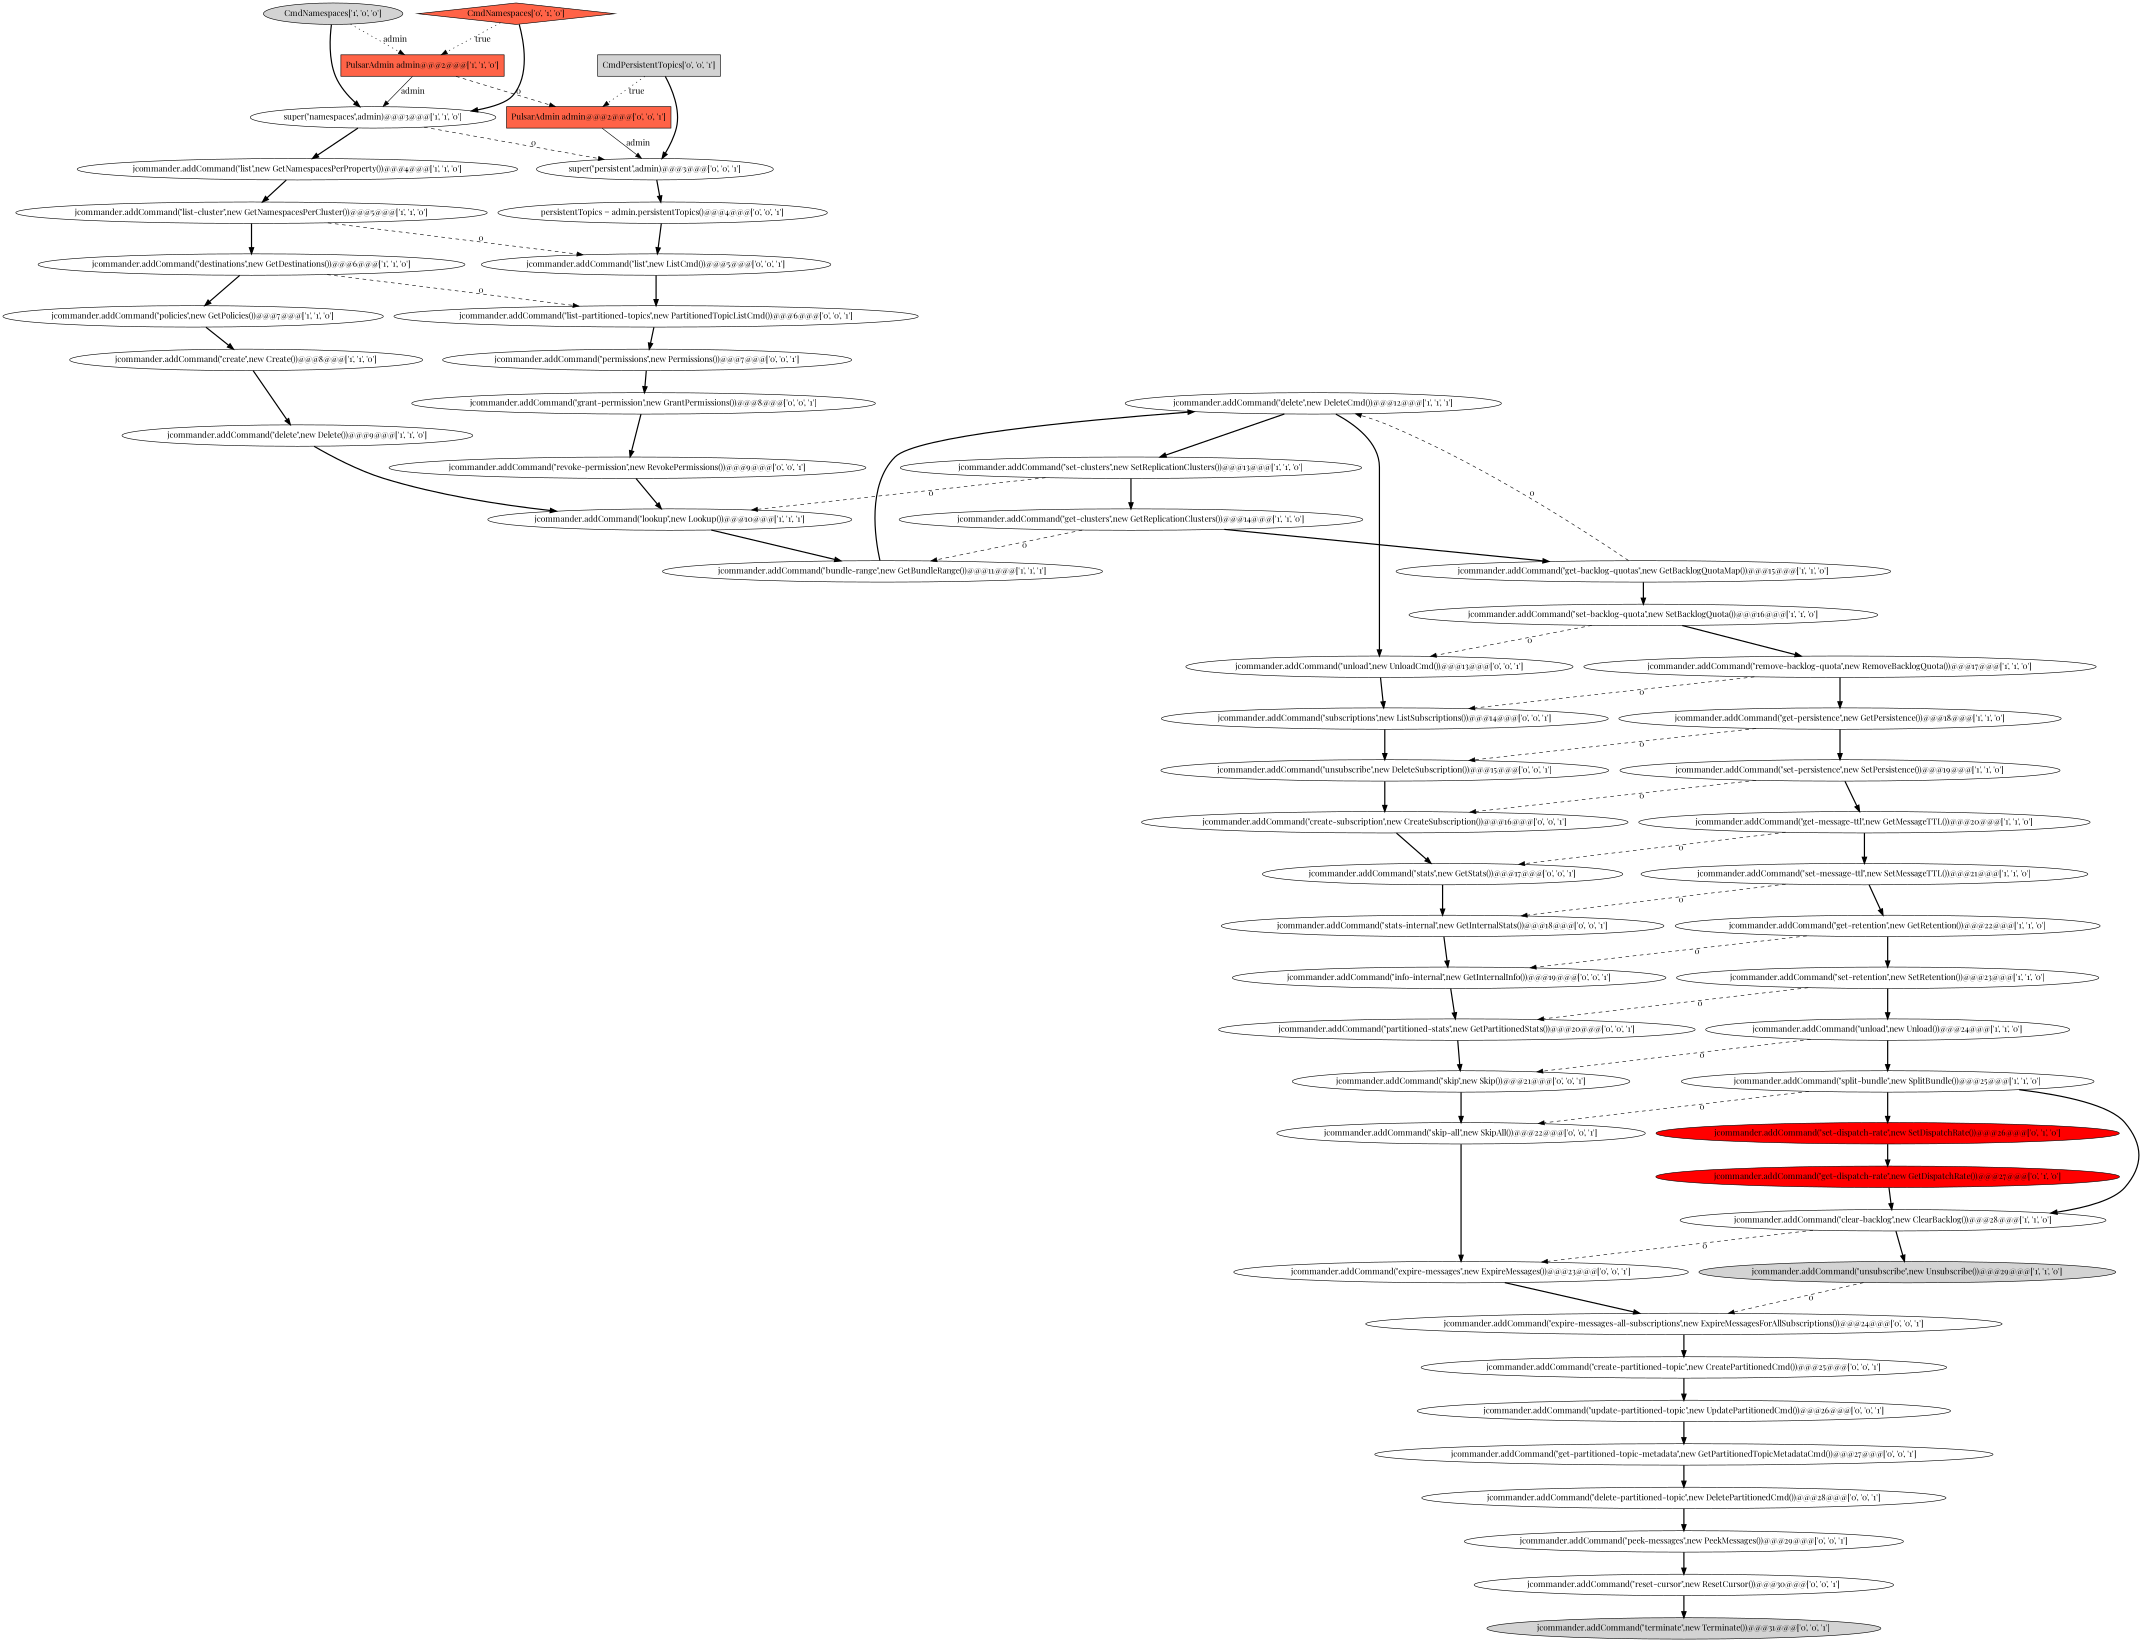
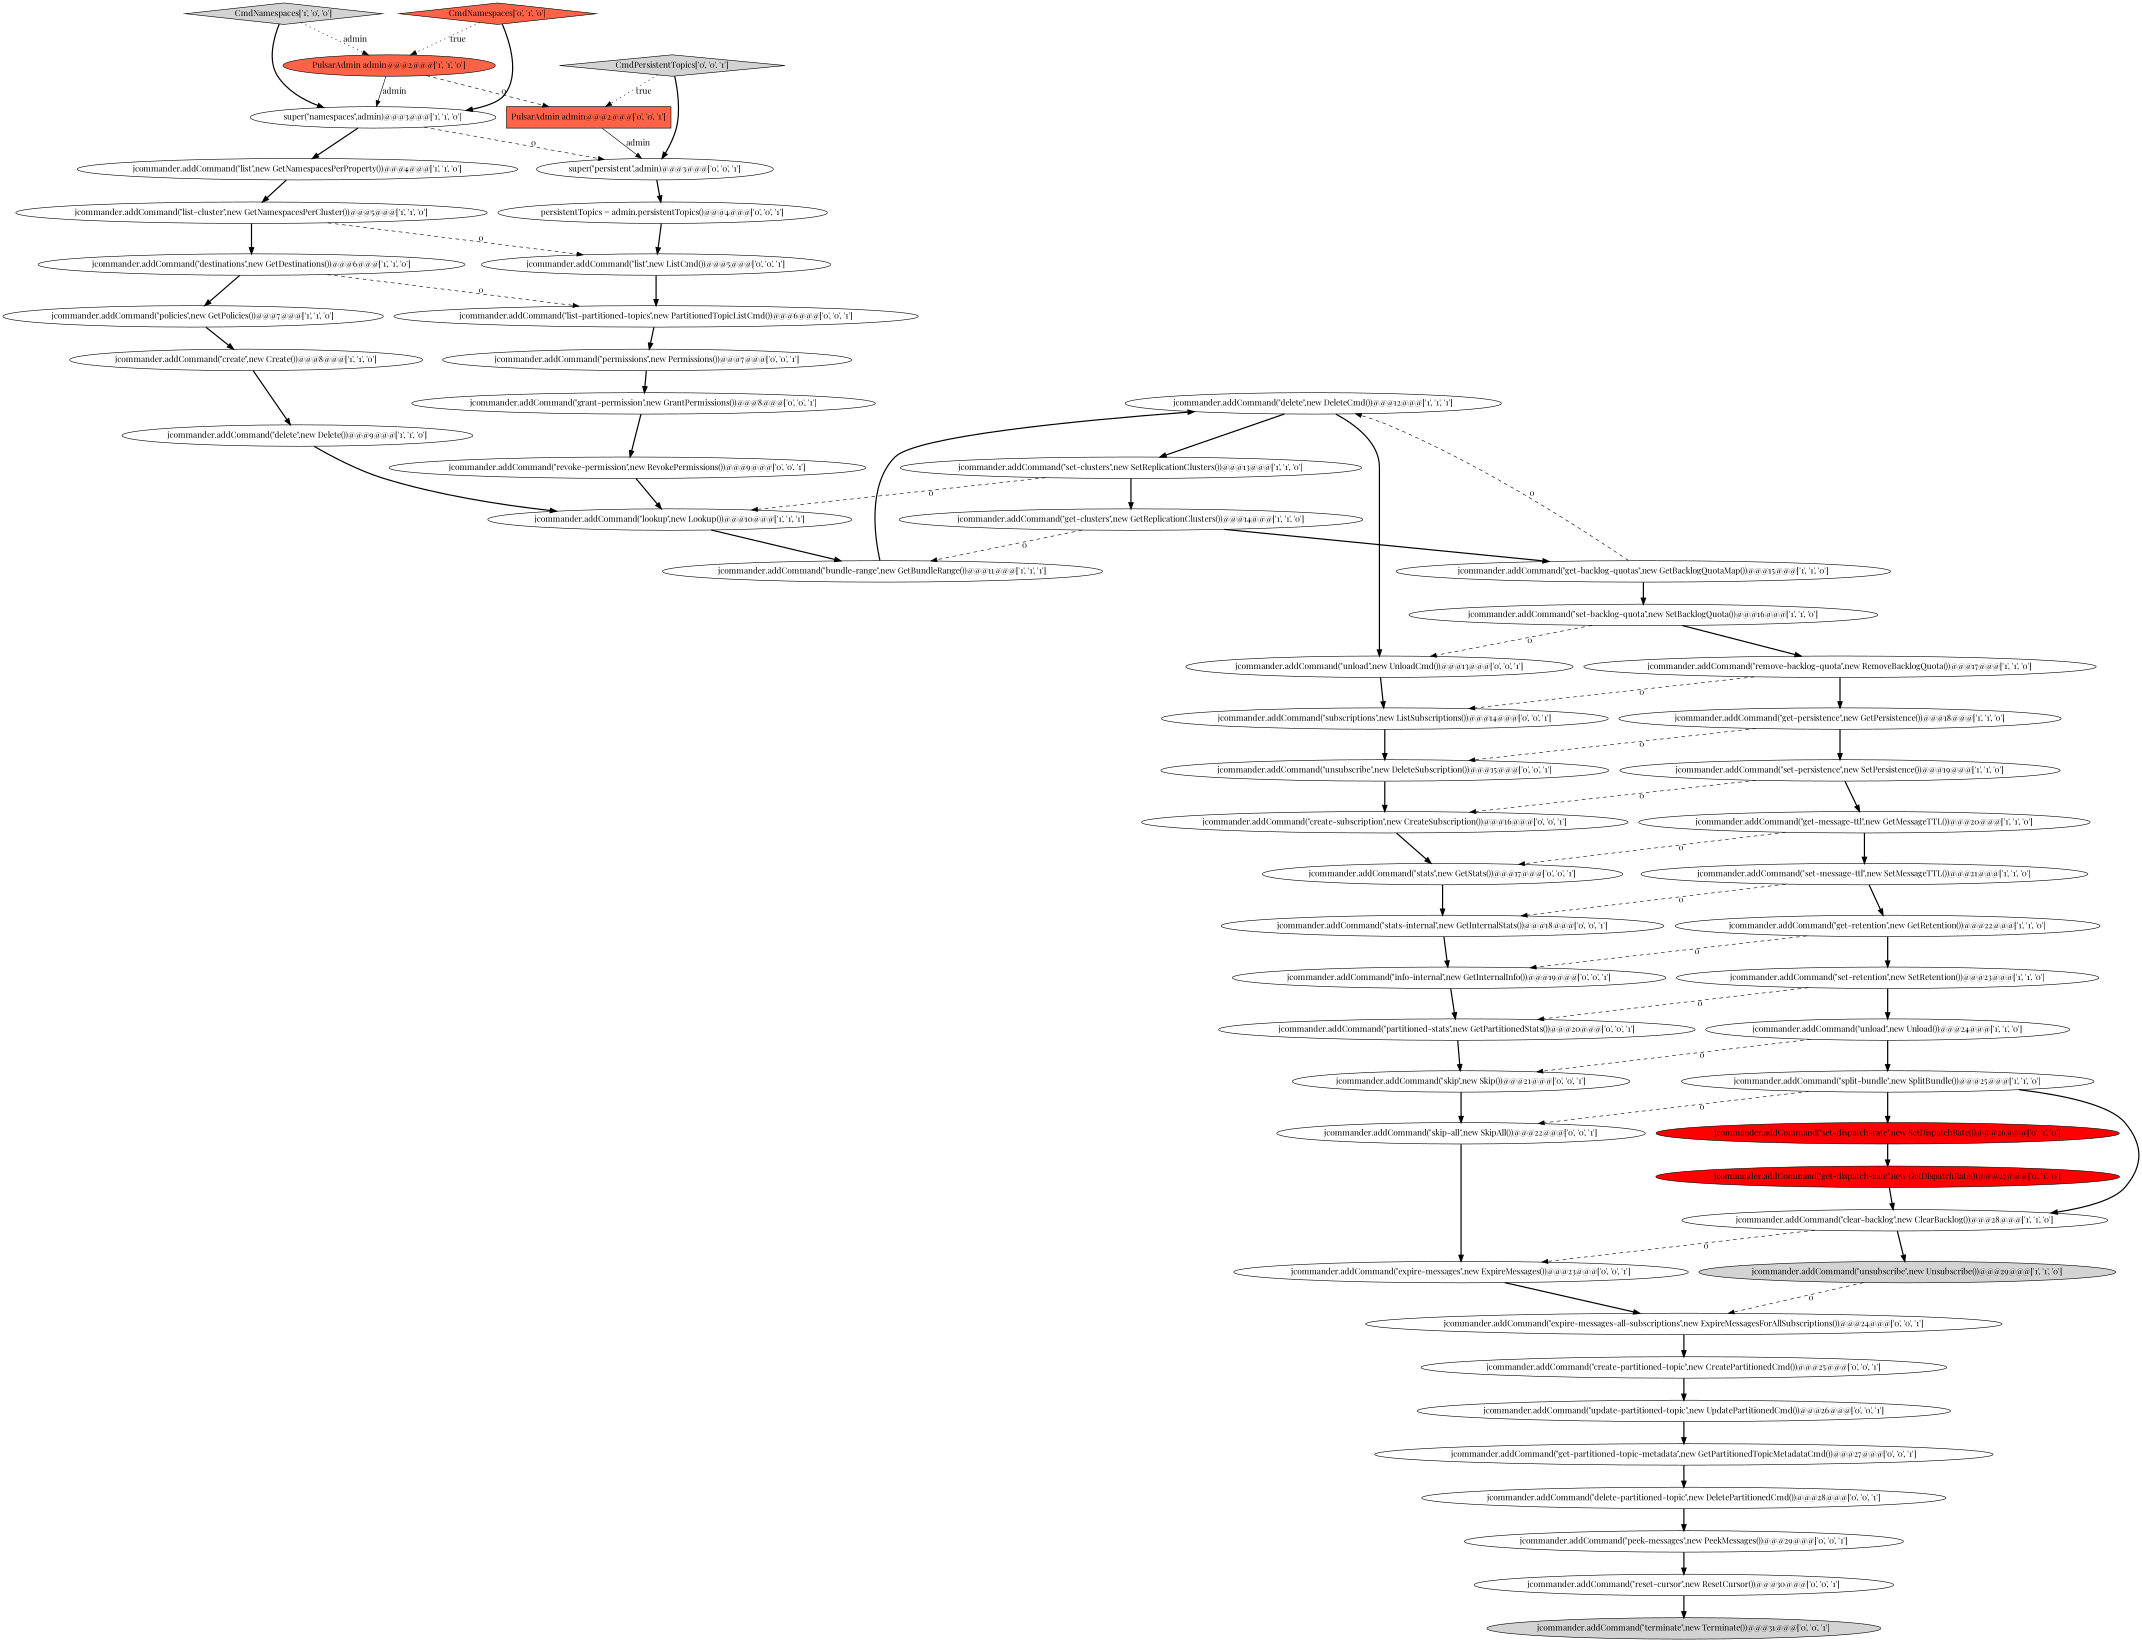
(333, 14) -> (284, 14)
(423, 66) -> (389, 66)
(659, 66) -> (672, 66)
